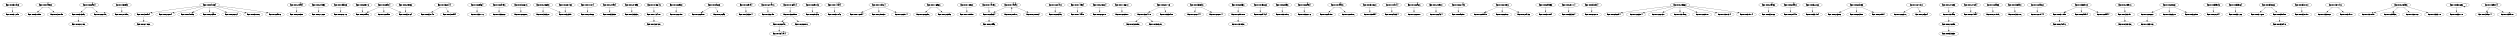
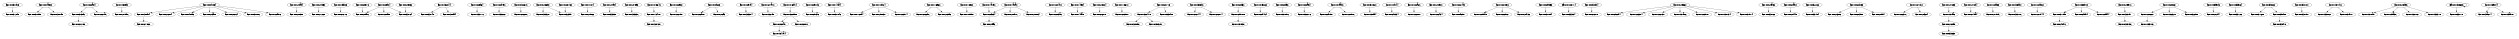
(1569, 5) -> (1569, 5)
(2456, 5) -> (2456, 5)
(1012, 10) -> (1010, 9)
